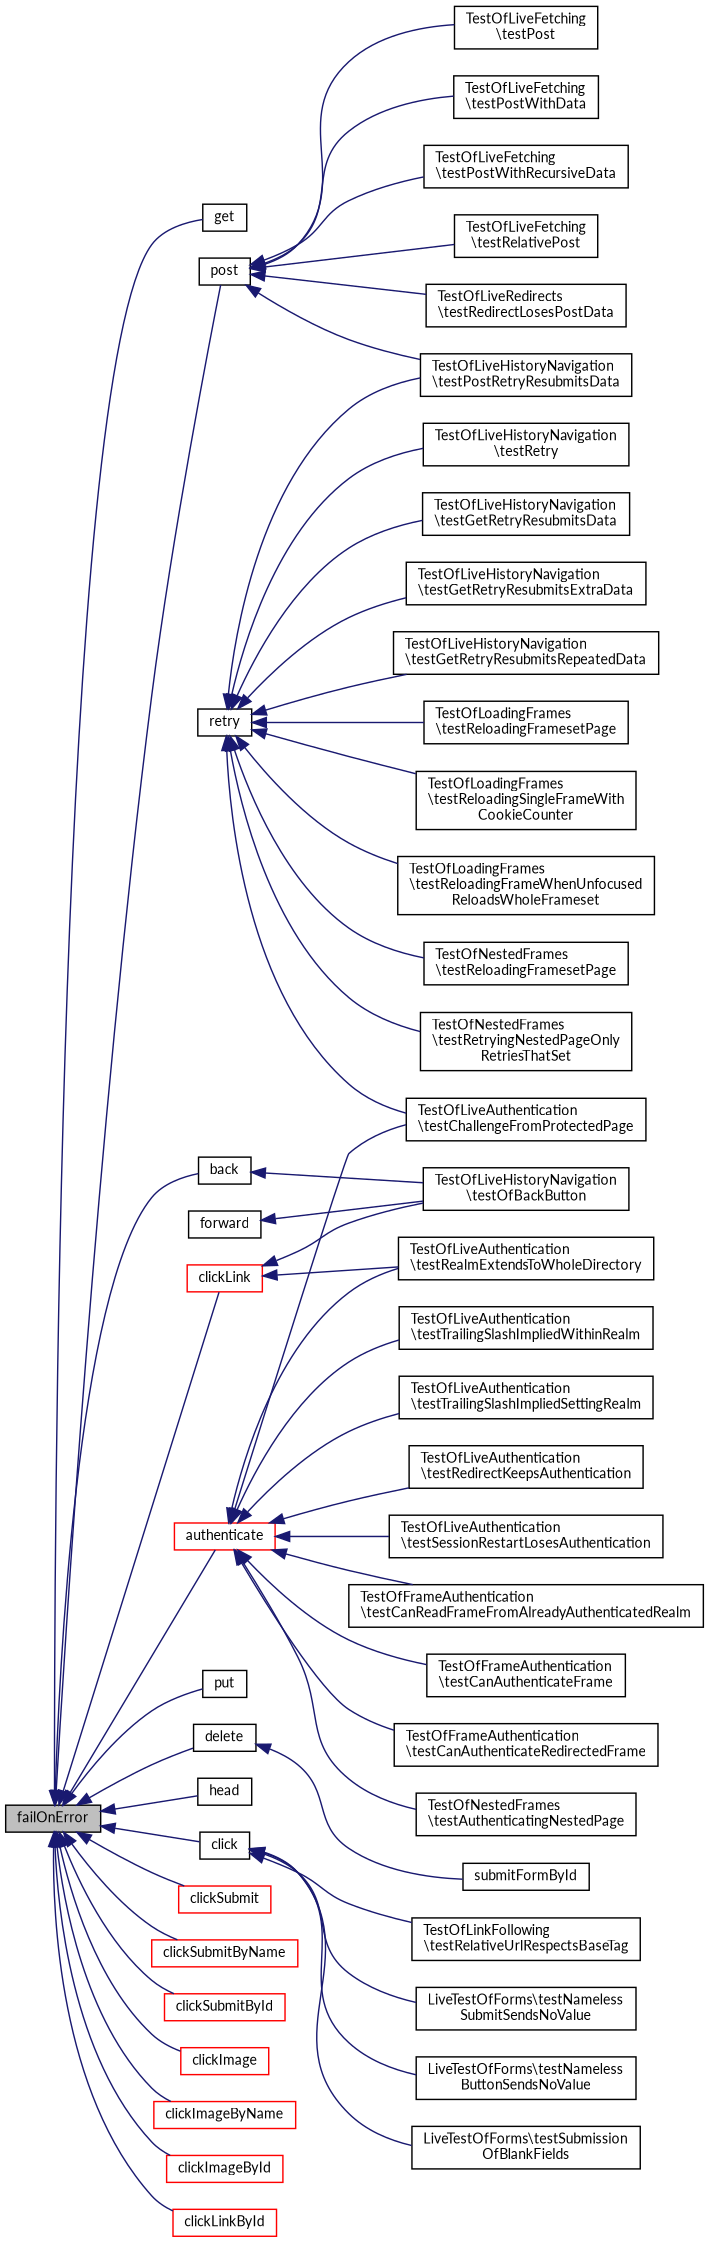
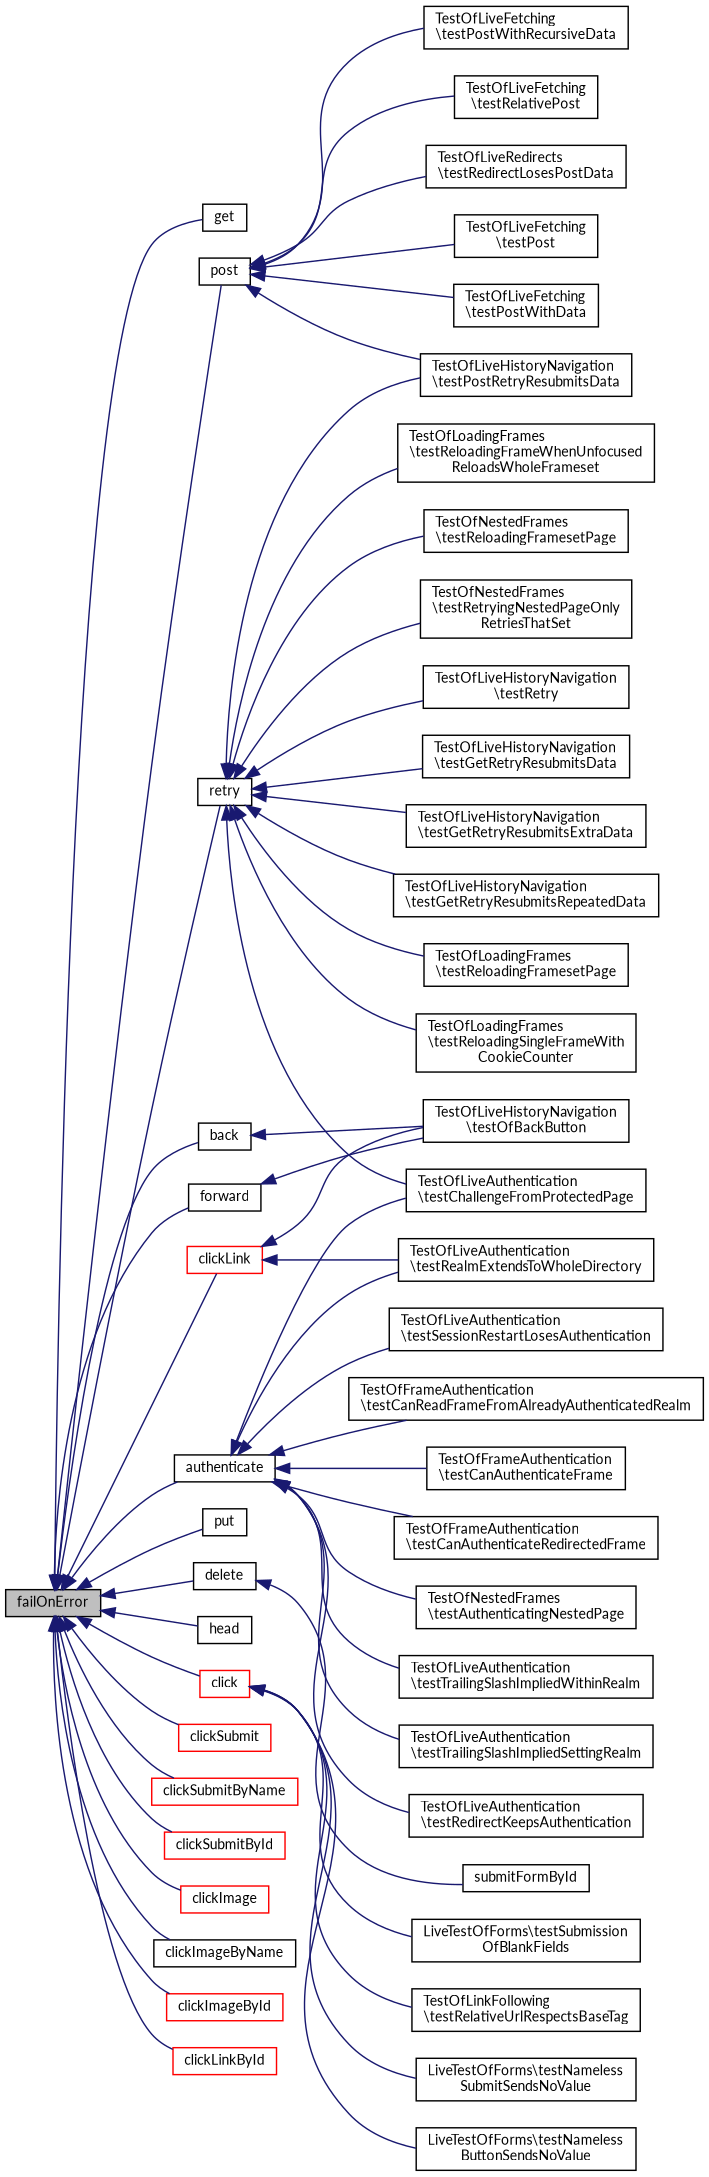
none -> (139, 1170)
none -> (83, 1375)
(225, 1536) -> (225, 1468)
(225, 1846) -> (225, 1684)
(225, 2115) -> (225, 1953)
